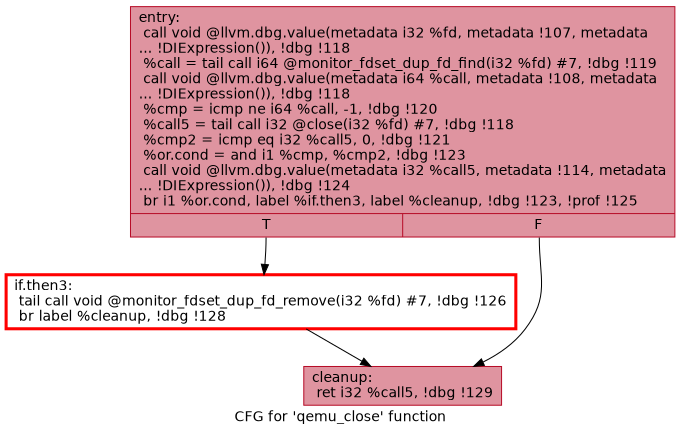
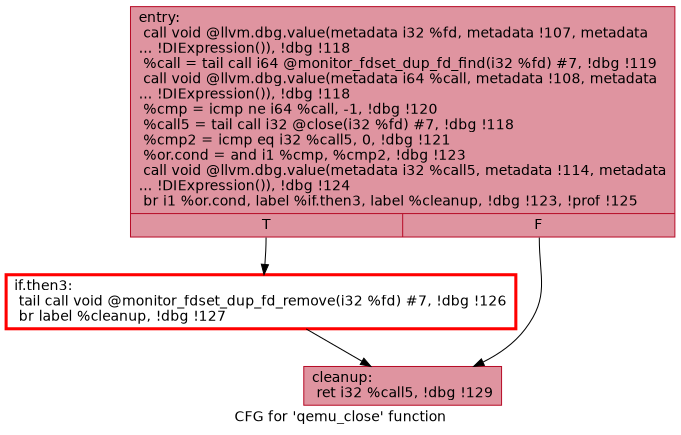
(120, 317) -> (120, 317)
